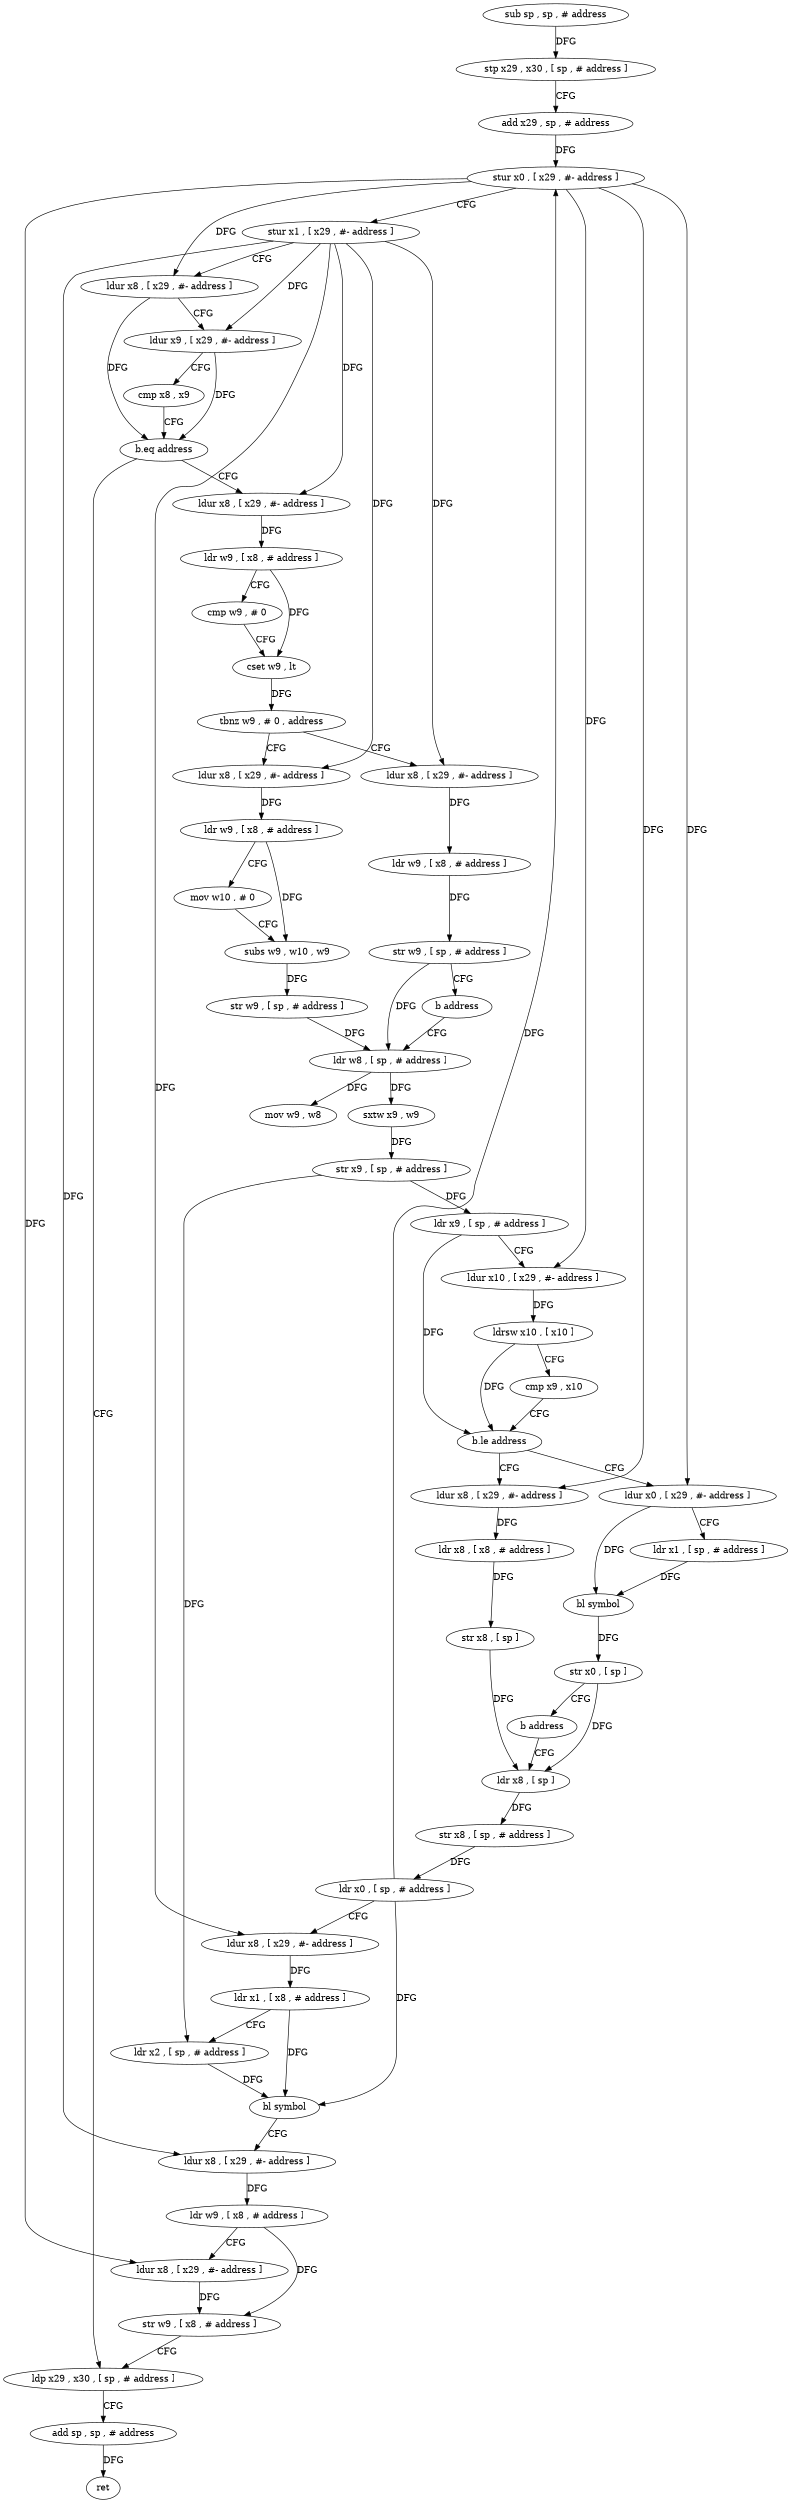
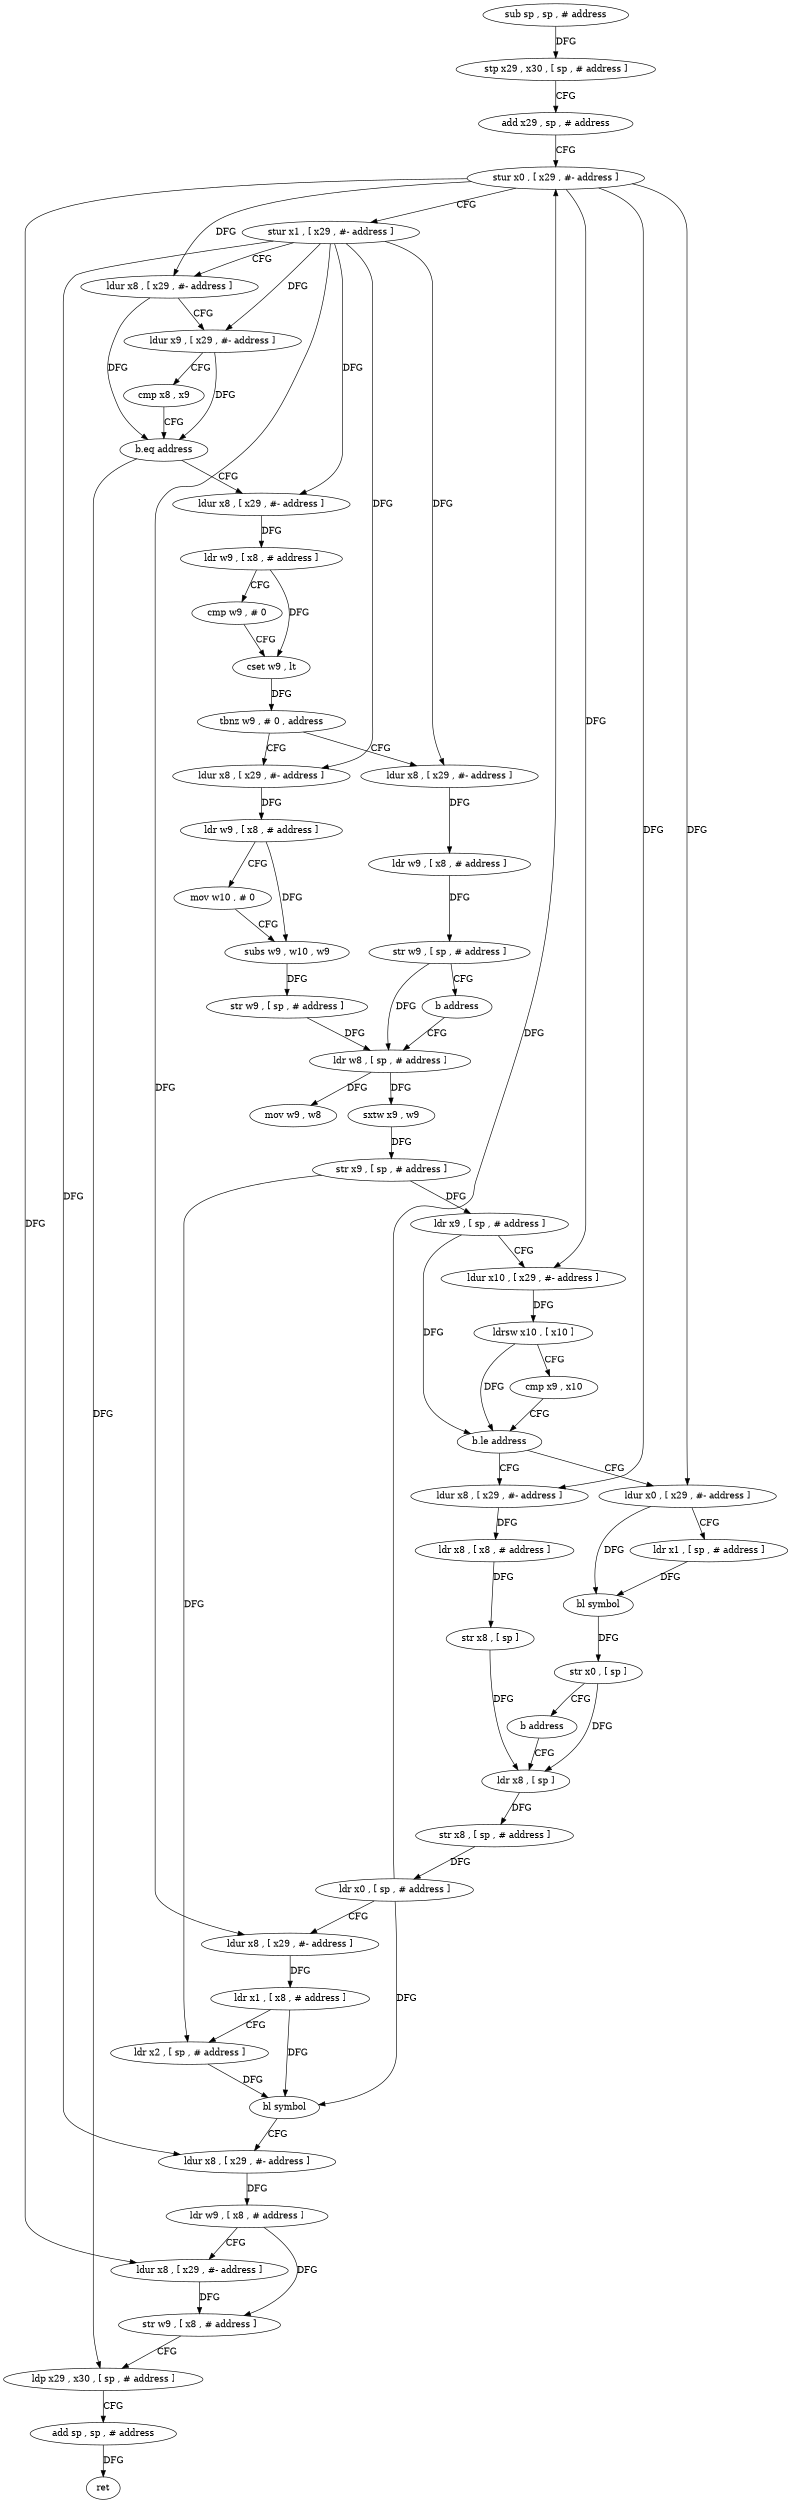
(566, 151) -> (566, 151)
(103, 1415) -> (103, 1415)
